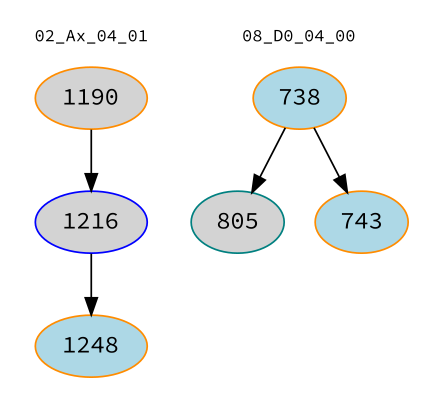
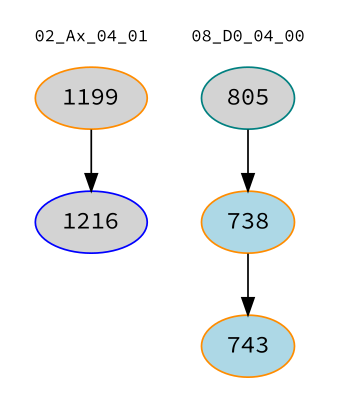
(91, 98) -> (91, 98)
(273, 152) -> (248, 152)
(91, 346) -> none
